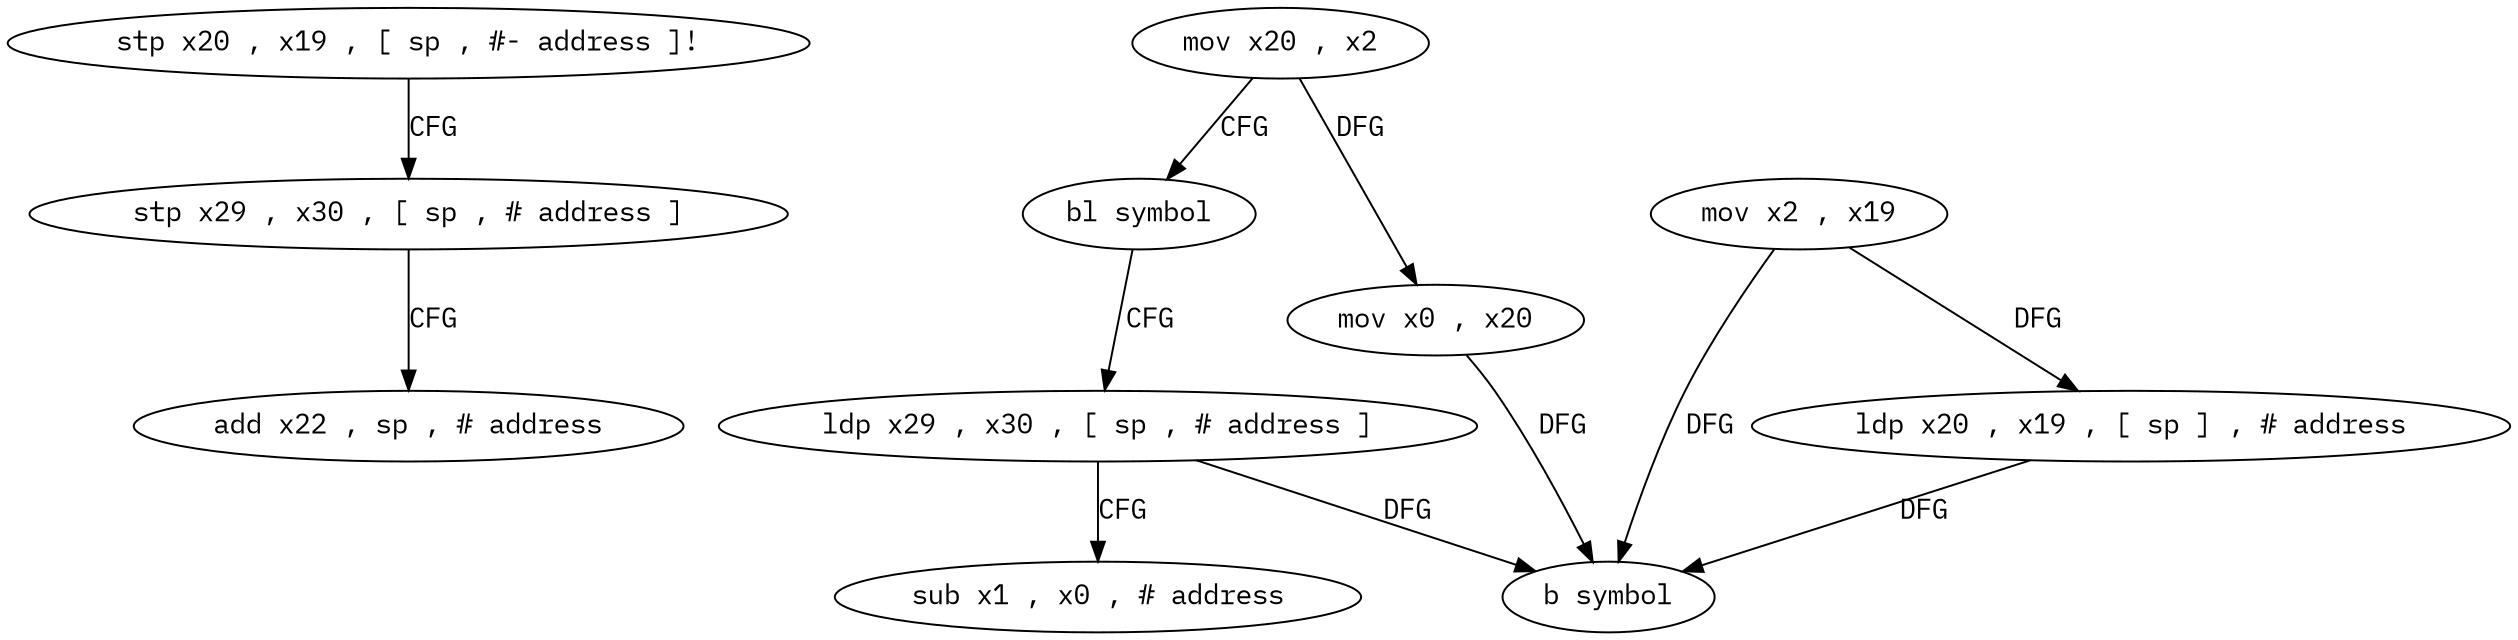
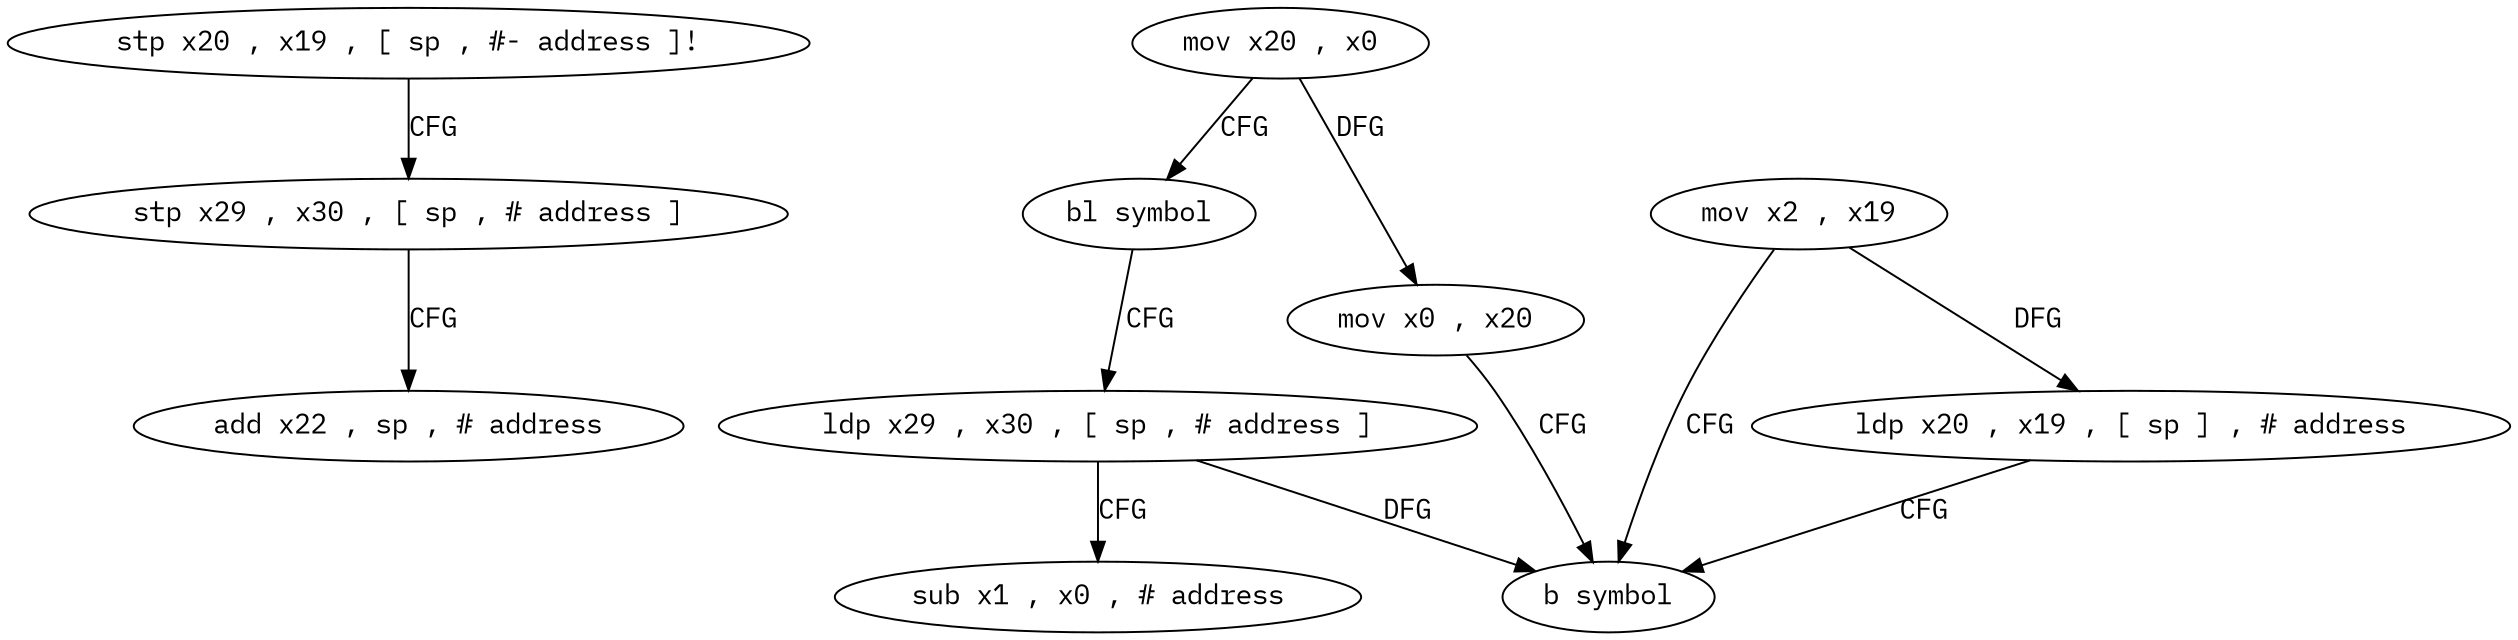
(1281, 43) -> (1281, 43)
(1562, 426) -> (1562, 426)
(1710, 426) -> (1710, 426)
(1924, 512) -> (1924, 512)
